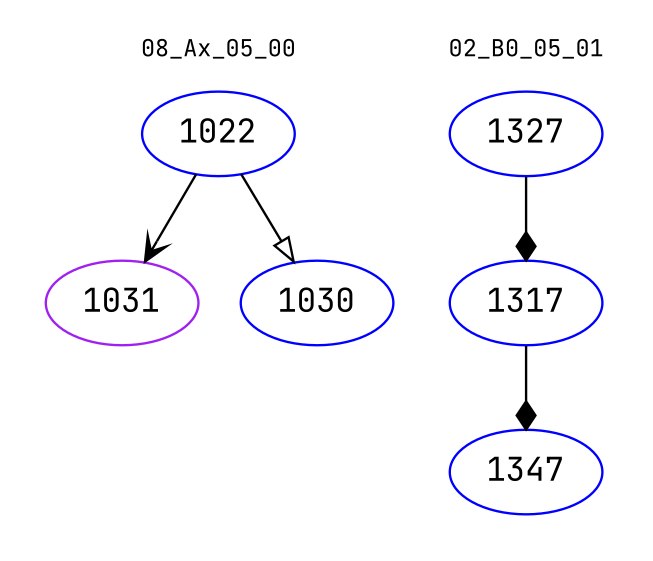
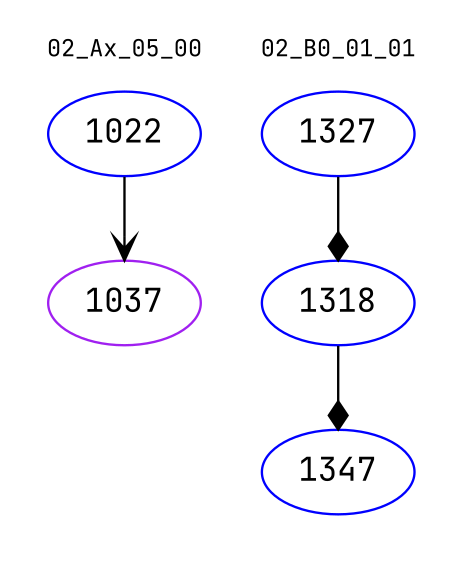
(220, 50) -> (126, 50)
(527, 50) -> (339, 50)
(122, 303) -> (124, 303)
(317, 303) -> none
(526, 303) -> (338, 303)
